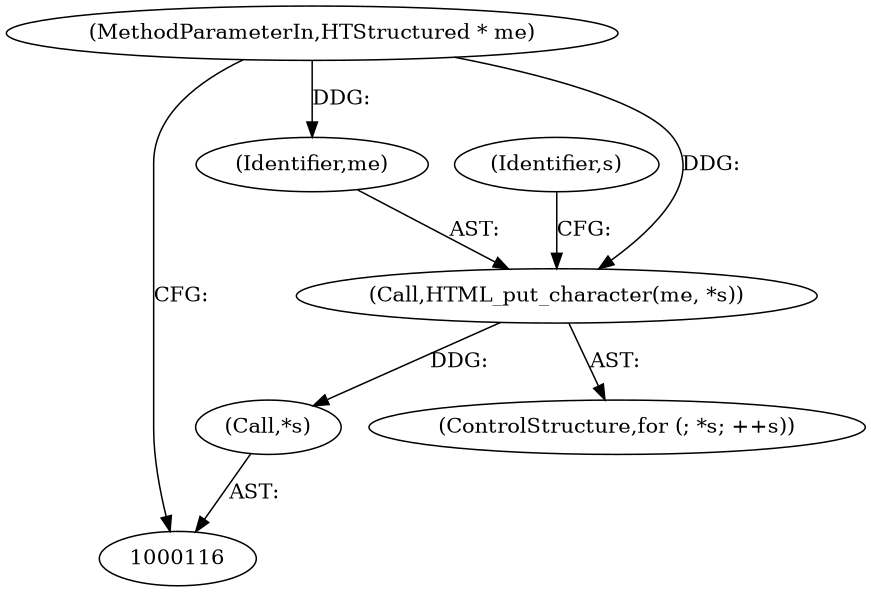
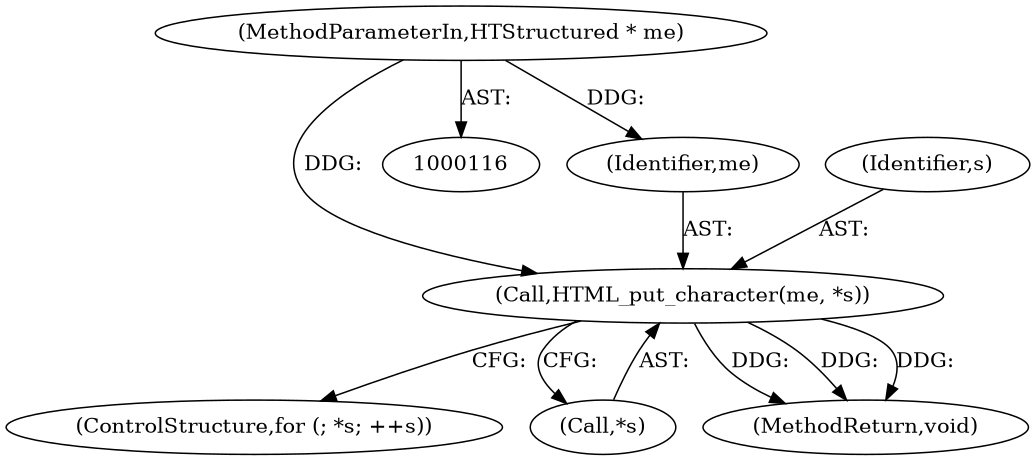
(588, 230) -> (848, 230)
(185, 296) -> (490, 99)
(462, 362) -> (574, 362)
(619, 362) -> (503, 362)
none -> (866, 427)
(227, 487) -> (630, 366)
